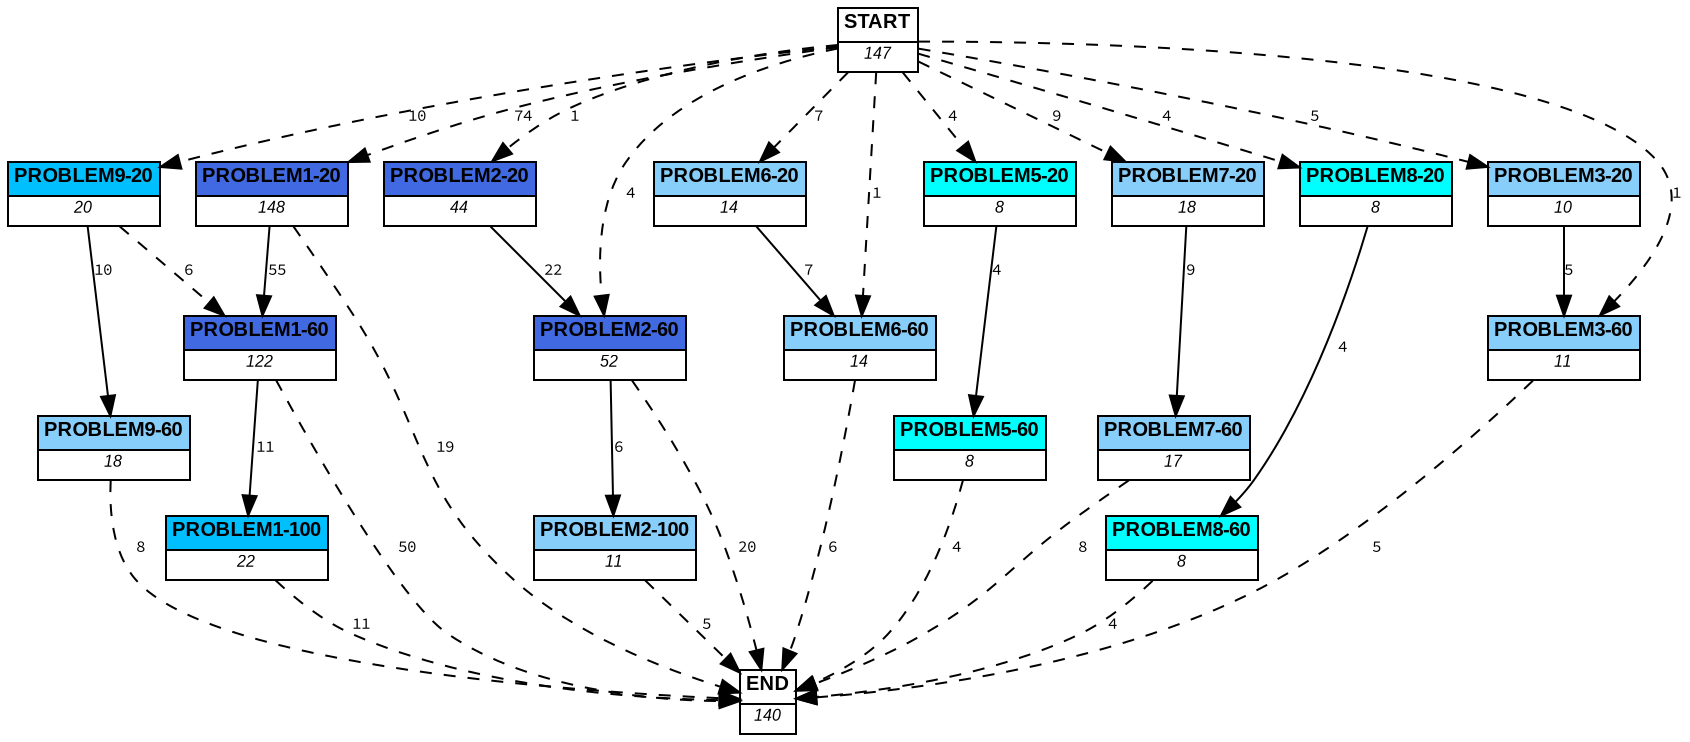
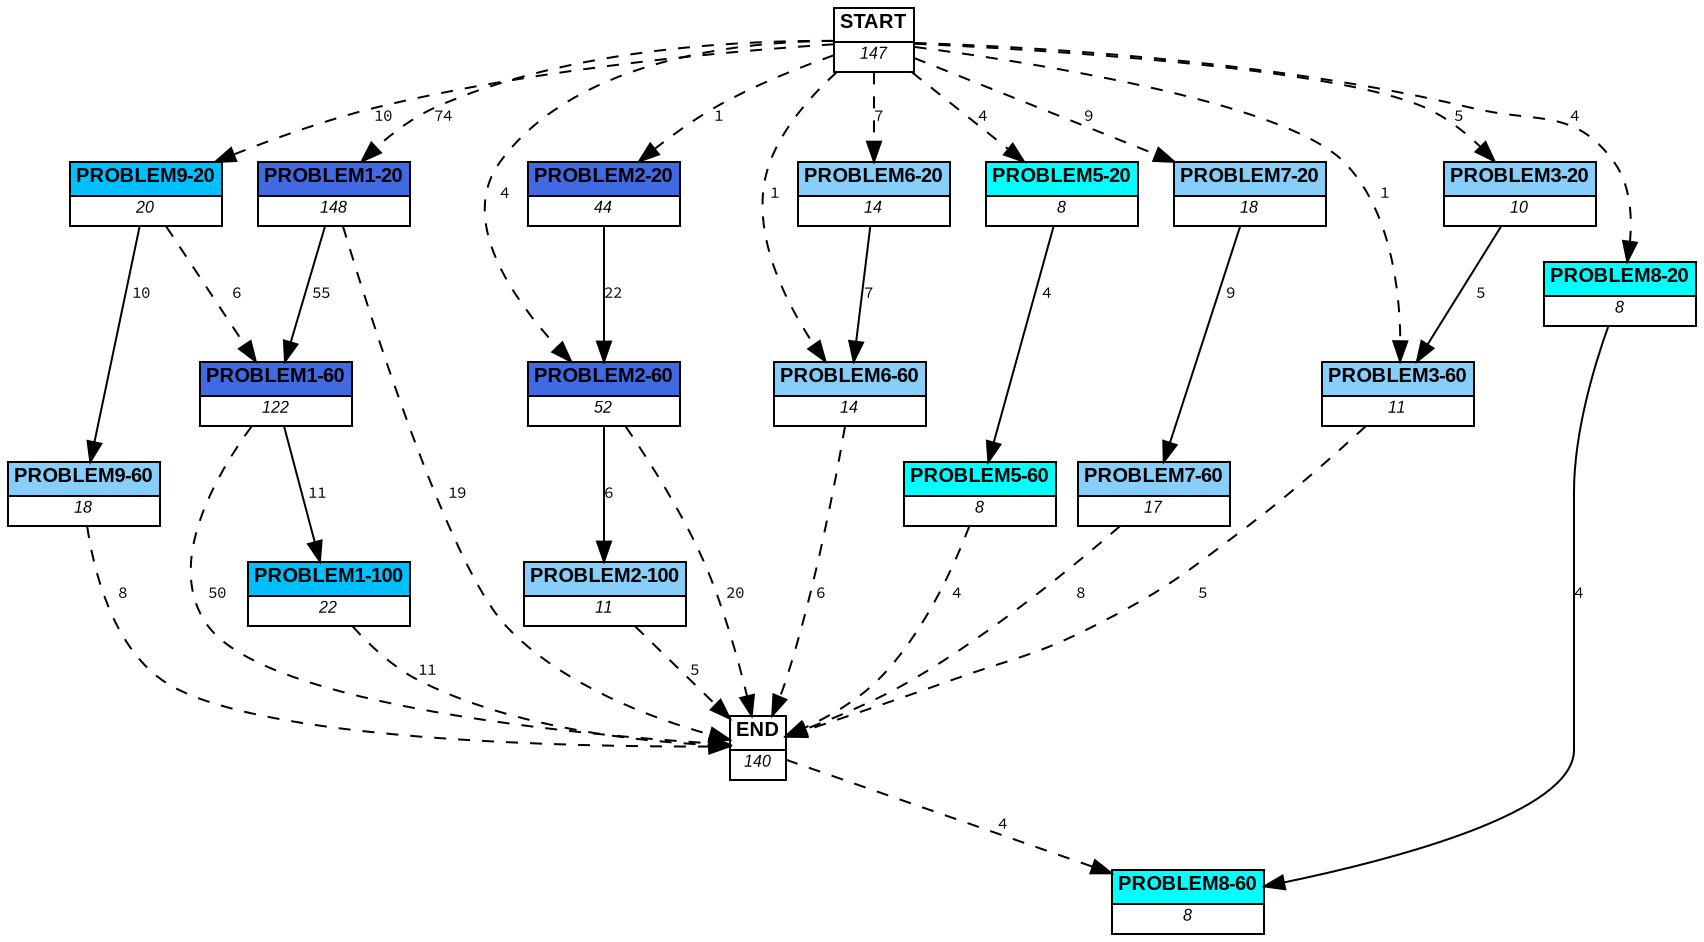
(1029, 654) -> (939, 813)
